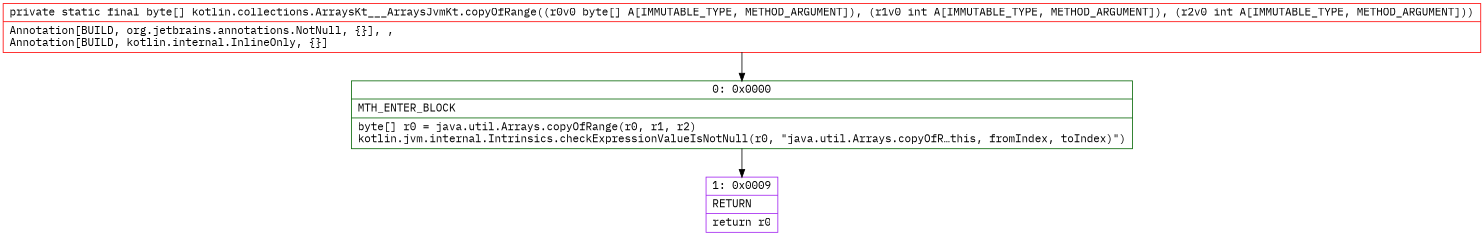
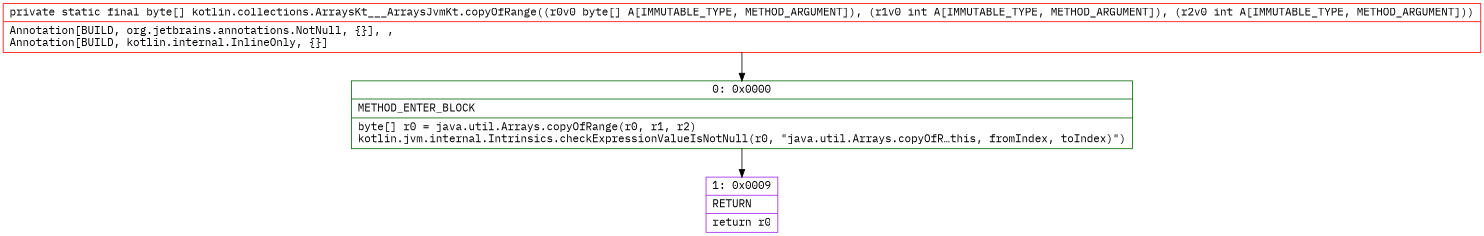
(407, 108) -> (417, 108)
